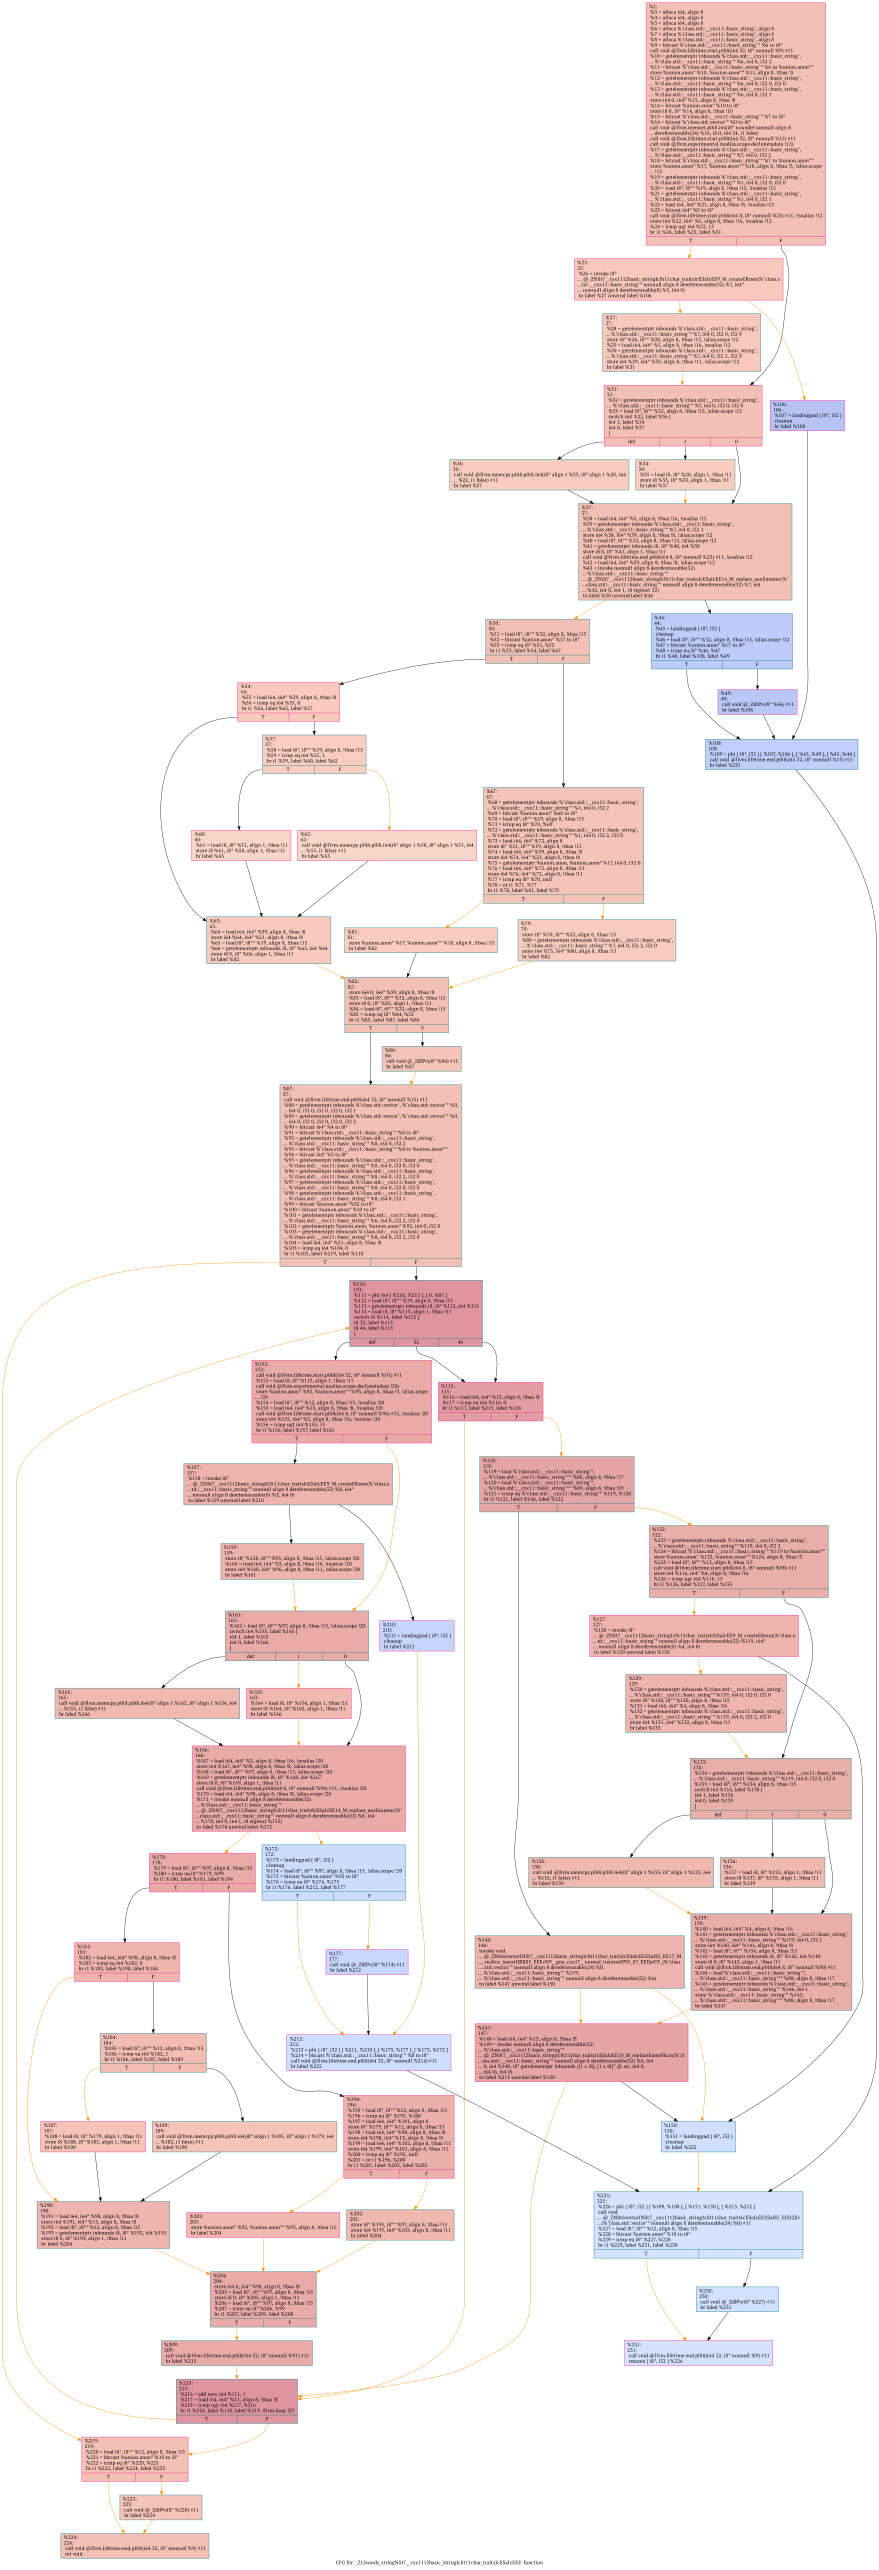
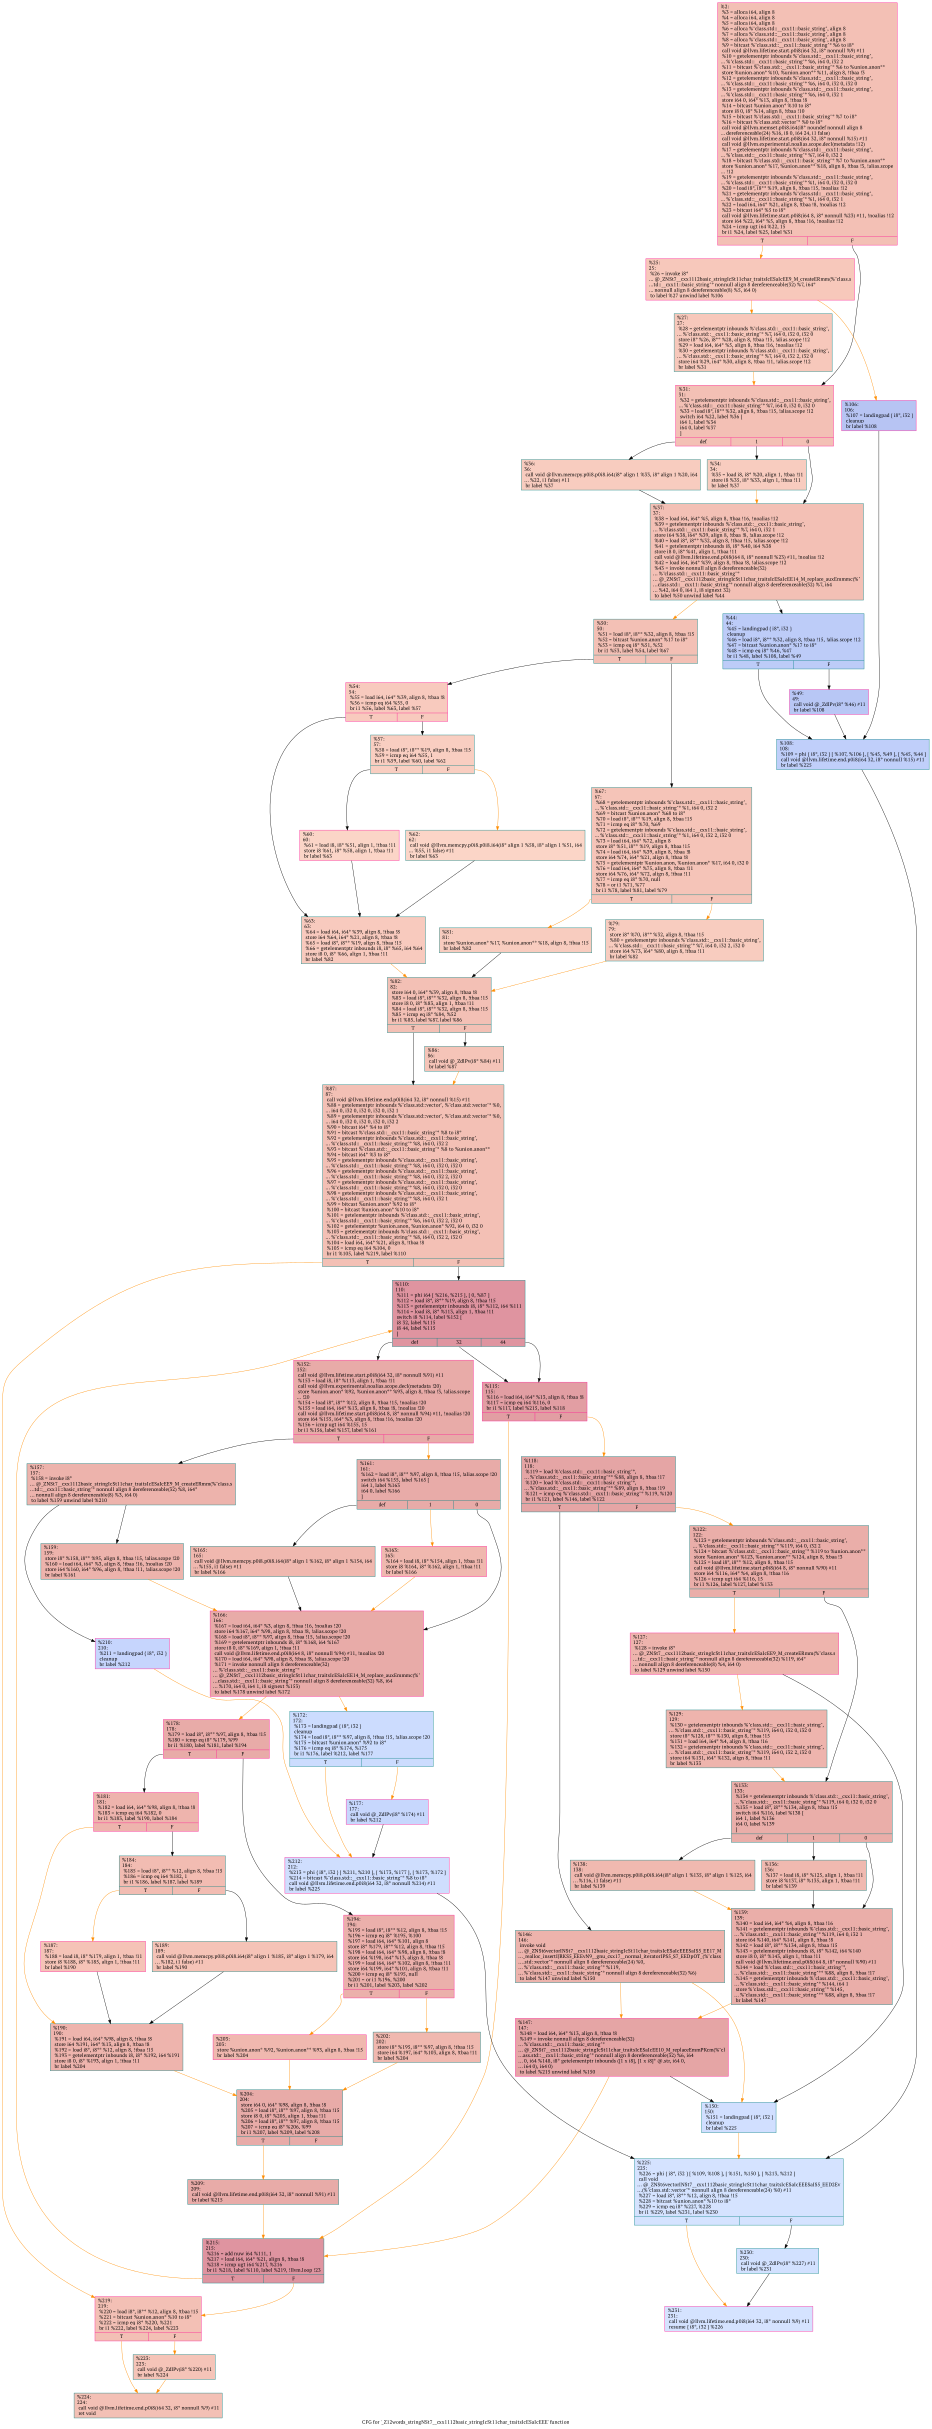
(387, 845) -> (495, 845)
(294, 1593) -> (181, 1595)
